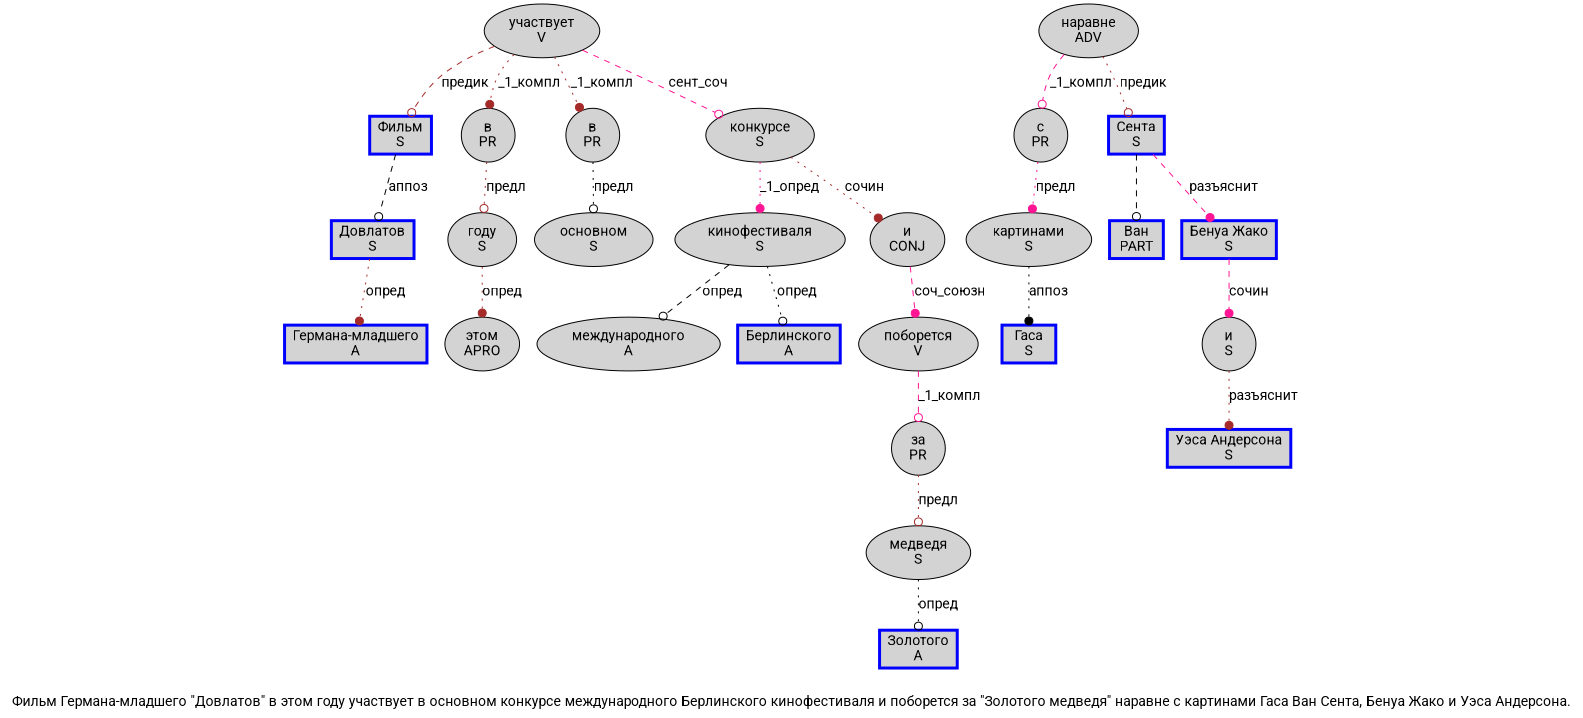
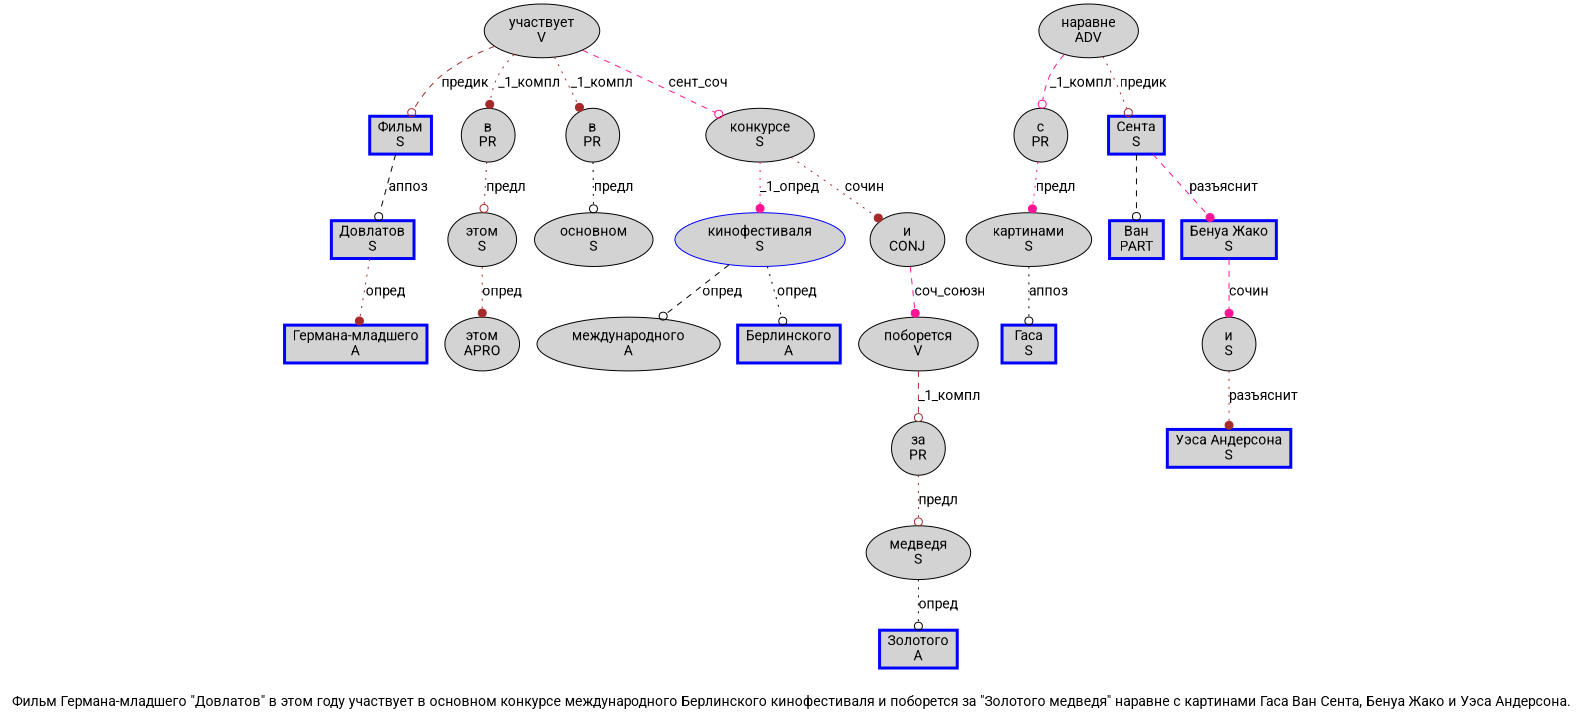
(482, 240) -> (482, 240)
(760, 240) -> (760, 240)
(1029, 292) -> (1029, 292)
(918, 392) -> (918, 392)
